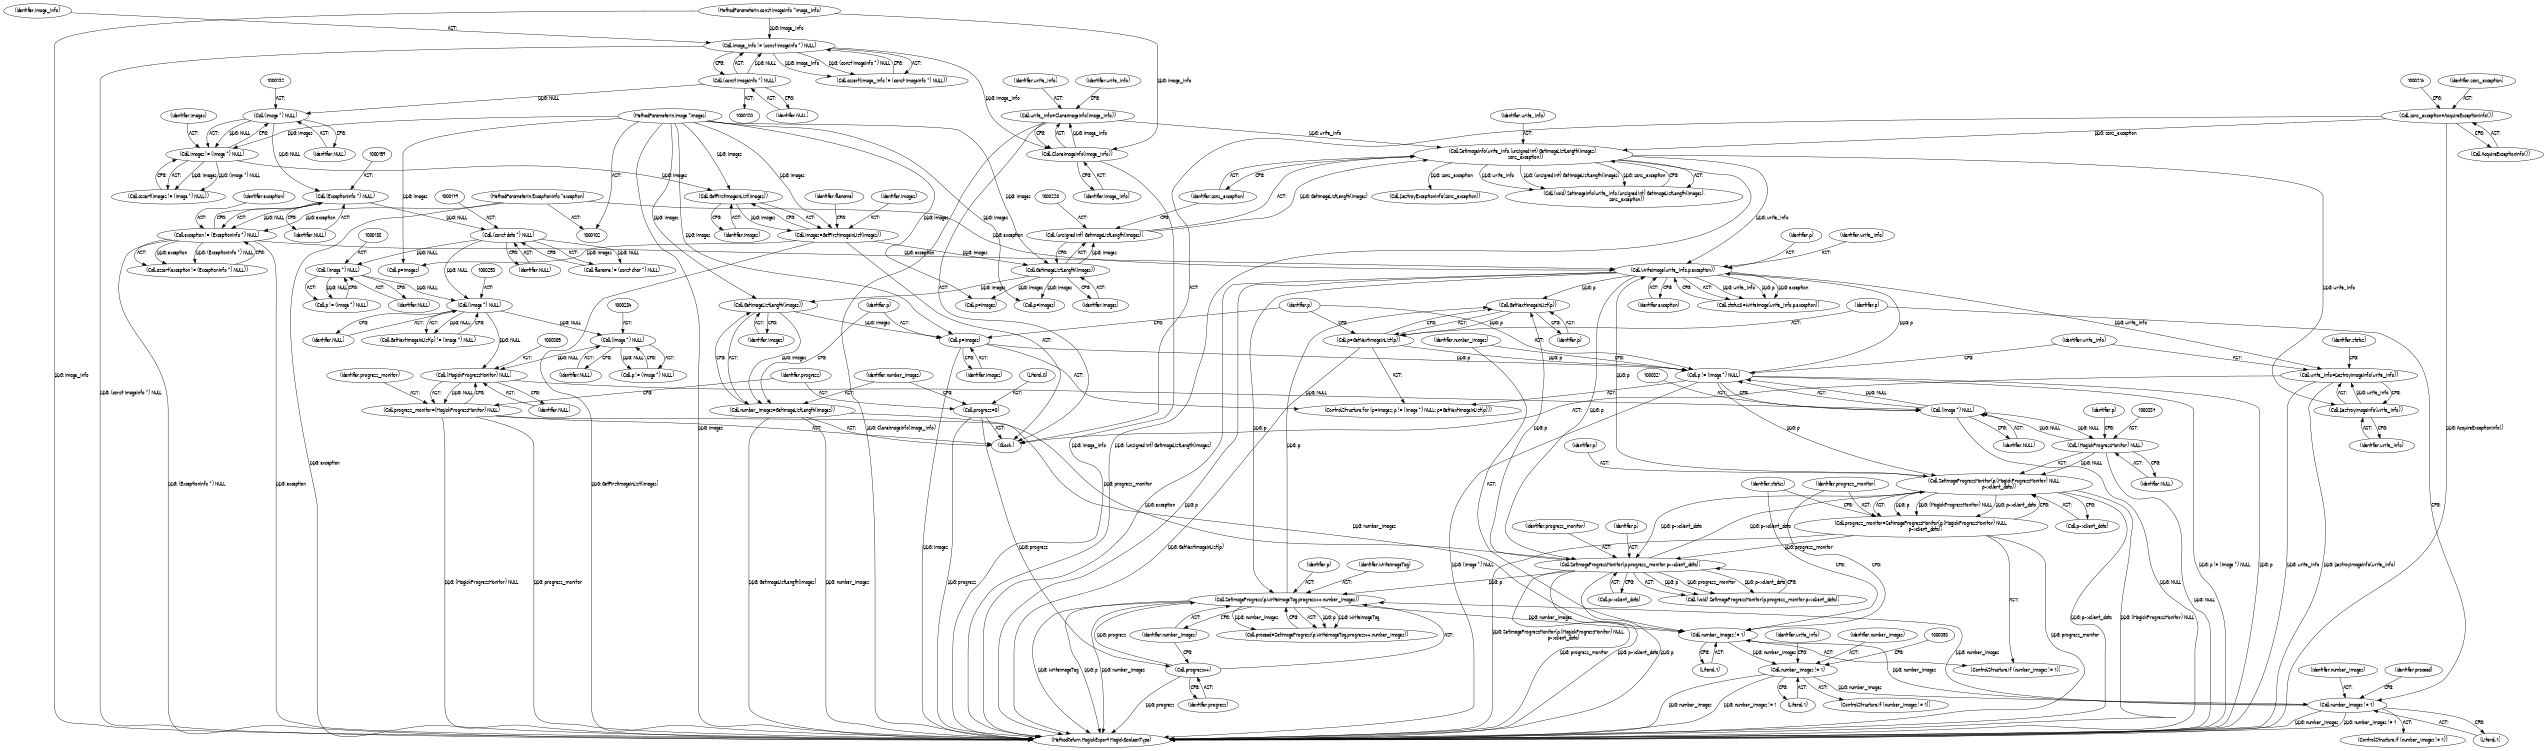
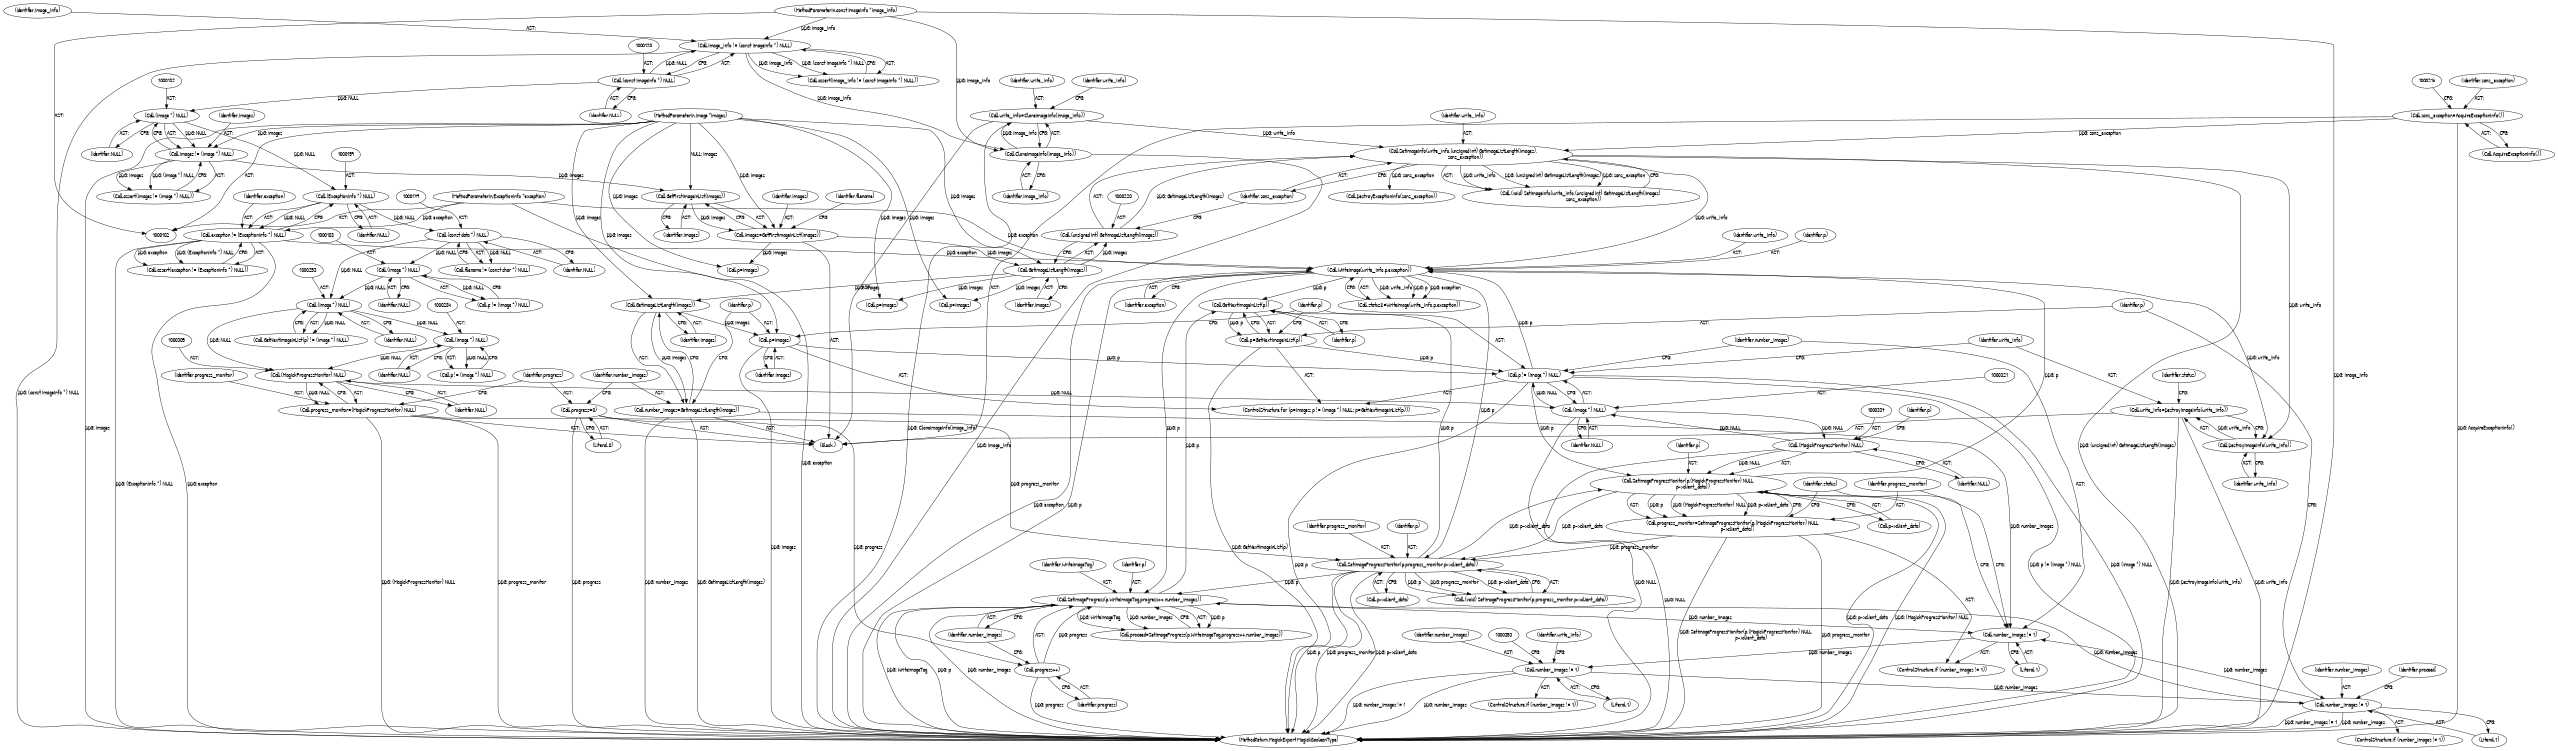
none -> (293, 26)
(745, 96) -> (644, 61)
(729, 155) -> (704, 155)
(2024, 310) -> (1915, 279)
none -> (584, 428)
(591, 590) -> none
